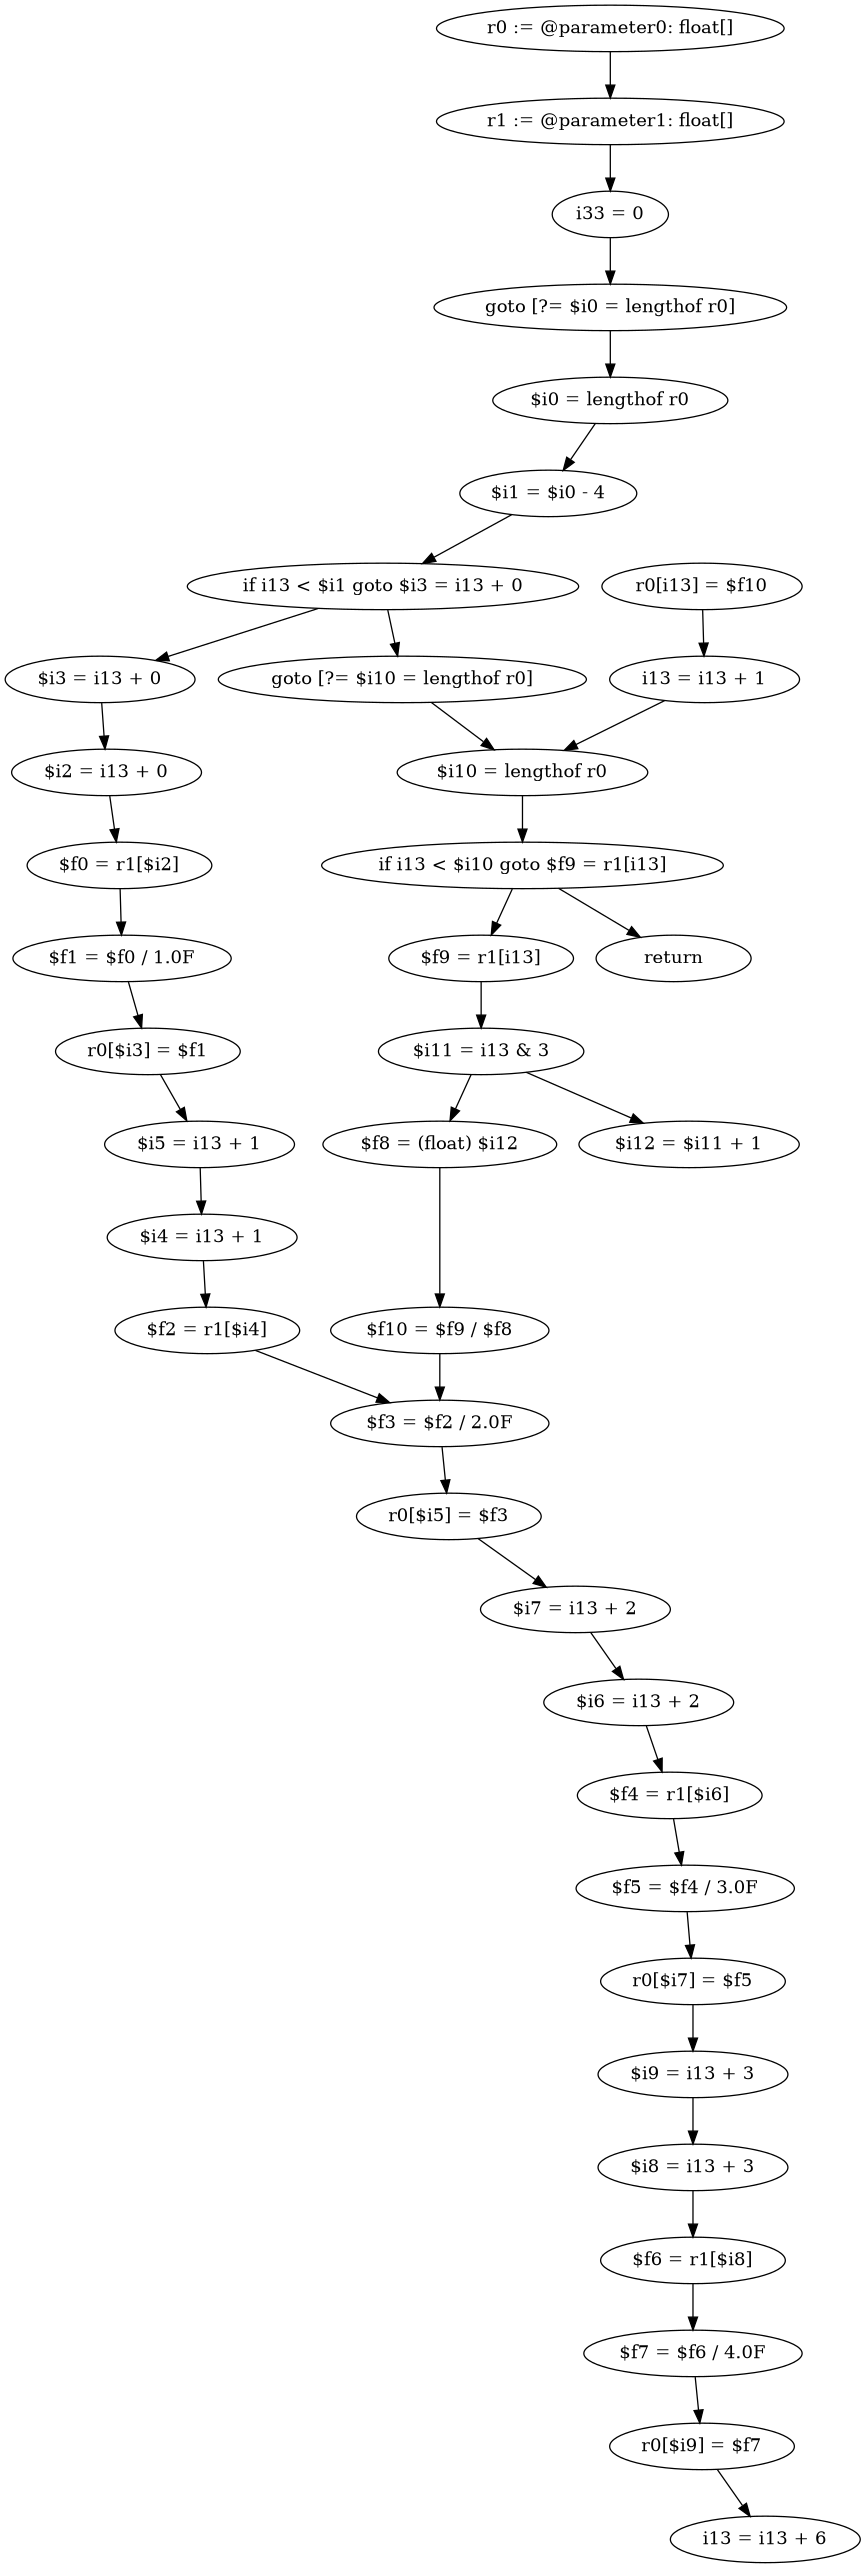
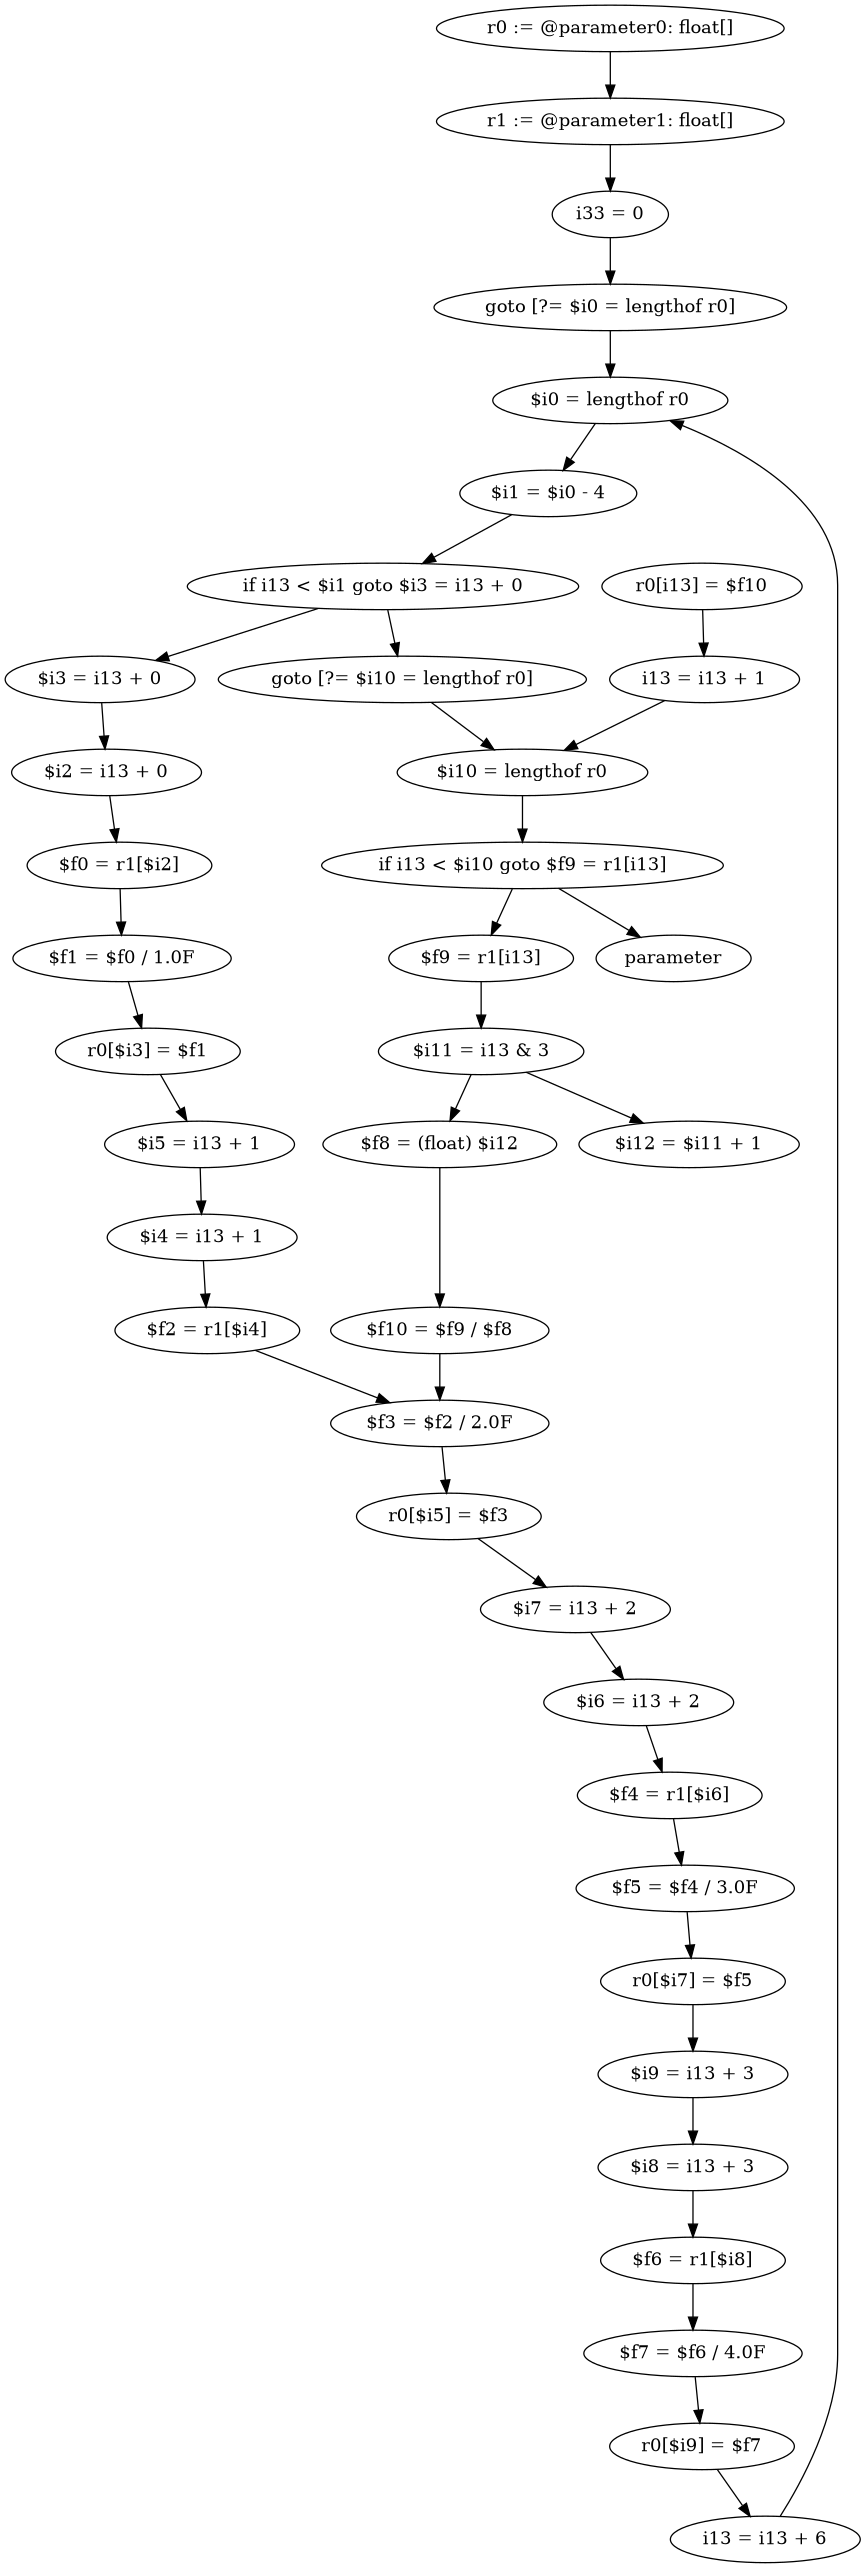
(674, 958) -> (674, 958)
none -> (838, 1439)
